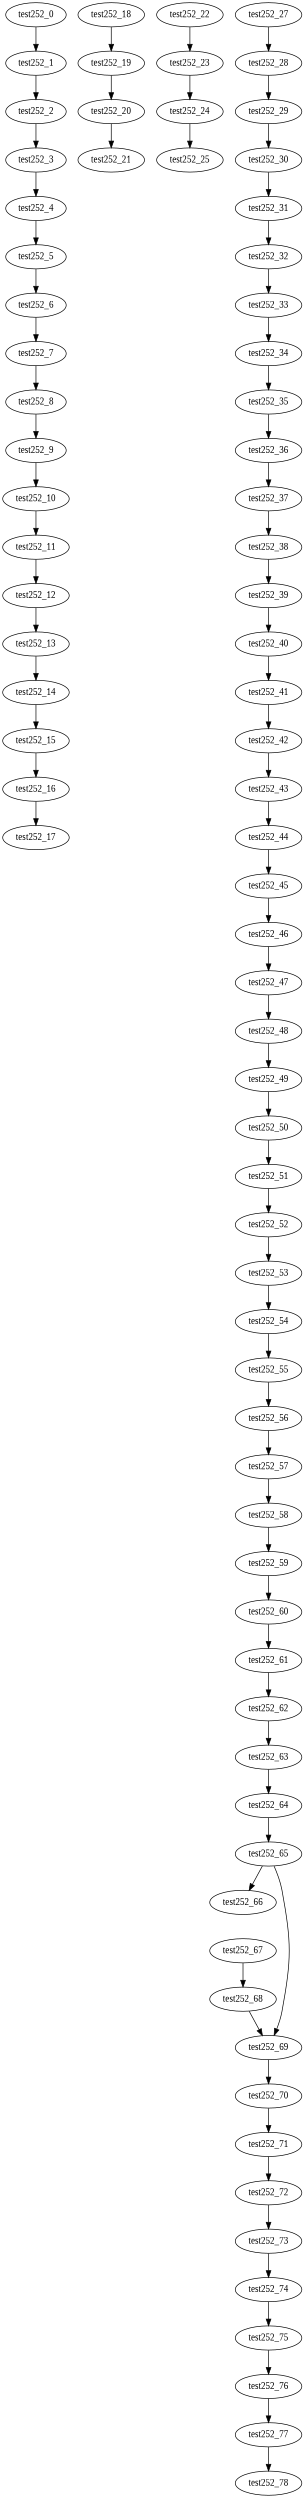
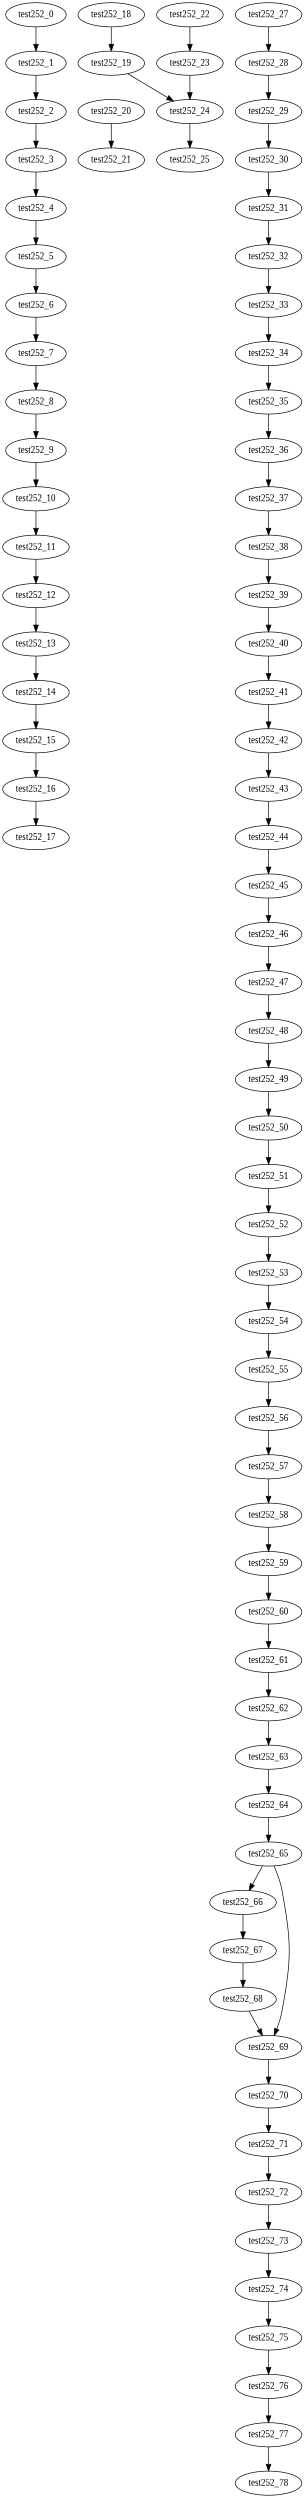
(111, 84) -> (148, 86)
none -> (243, 1923)
